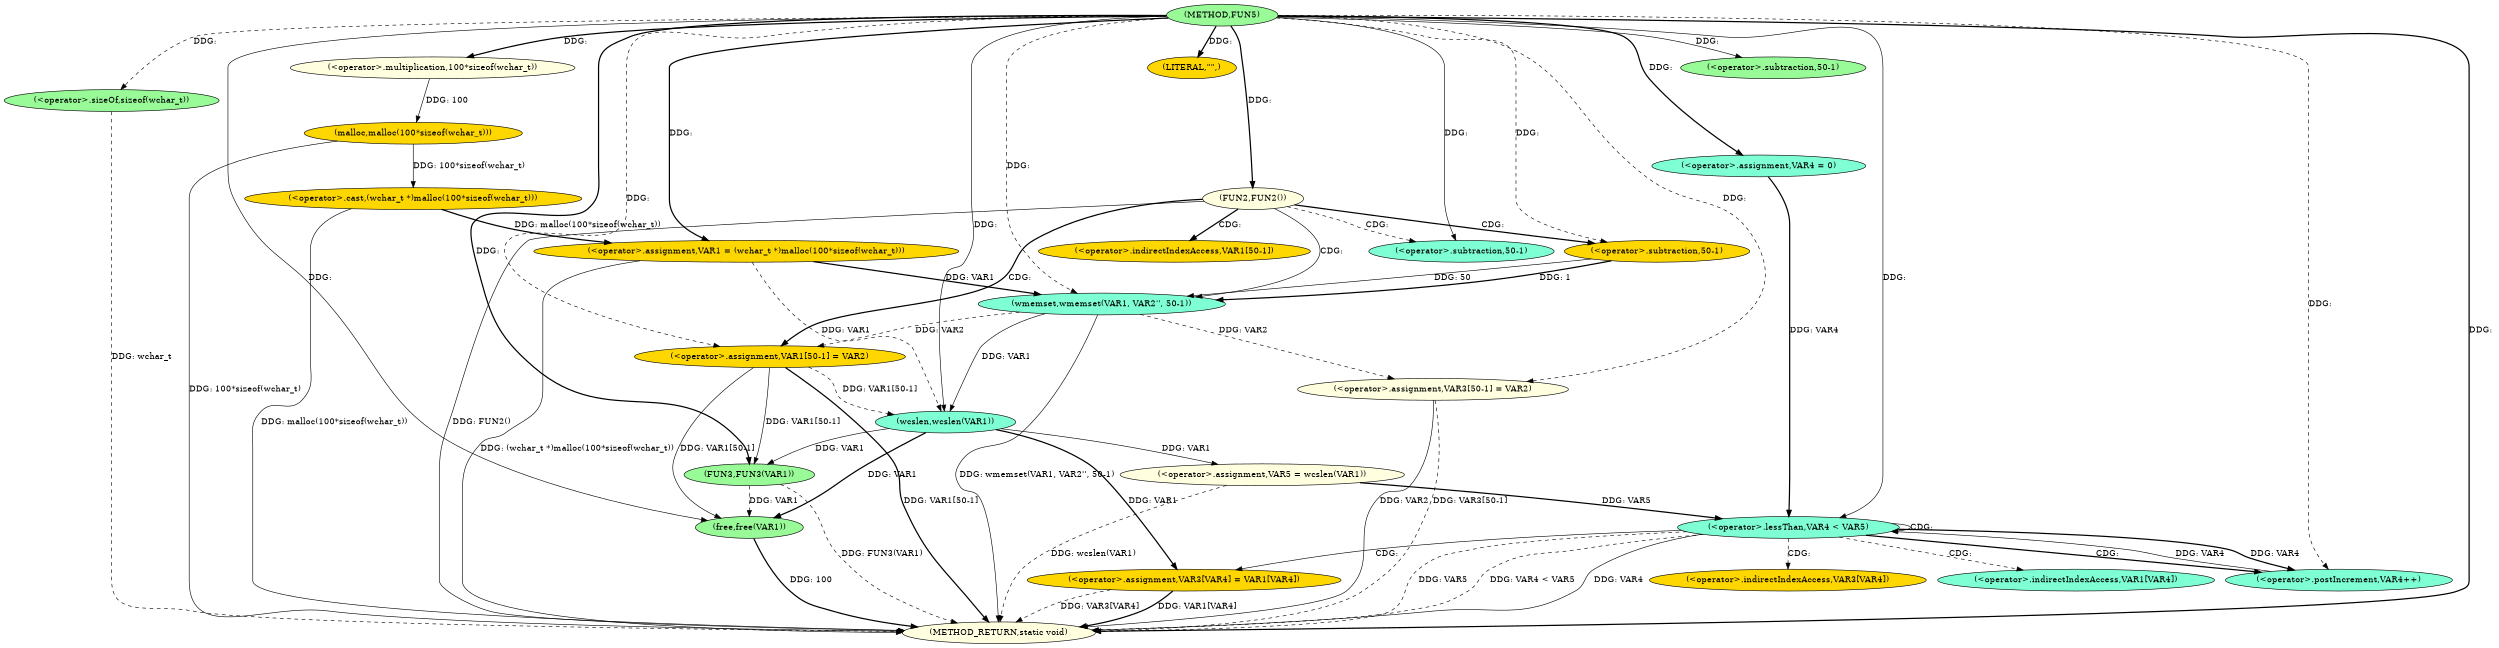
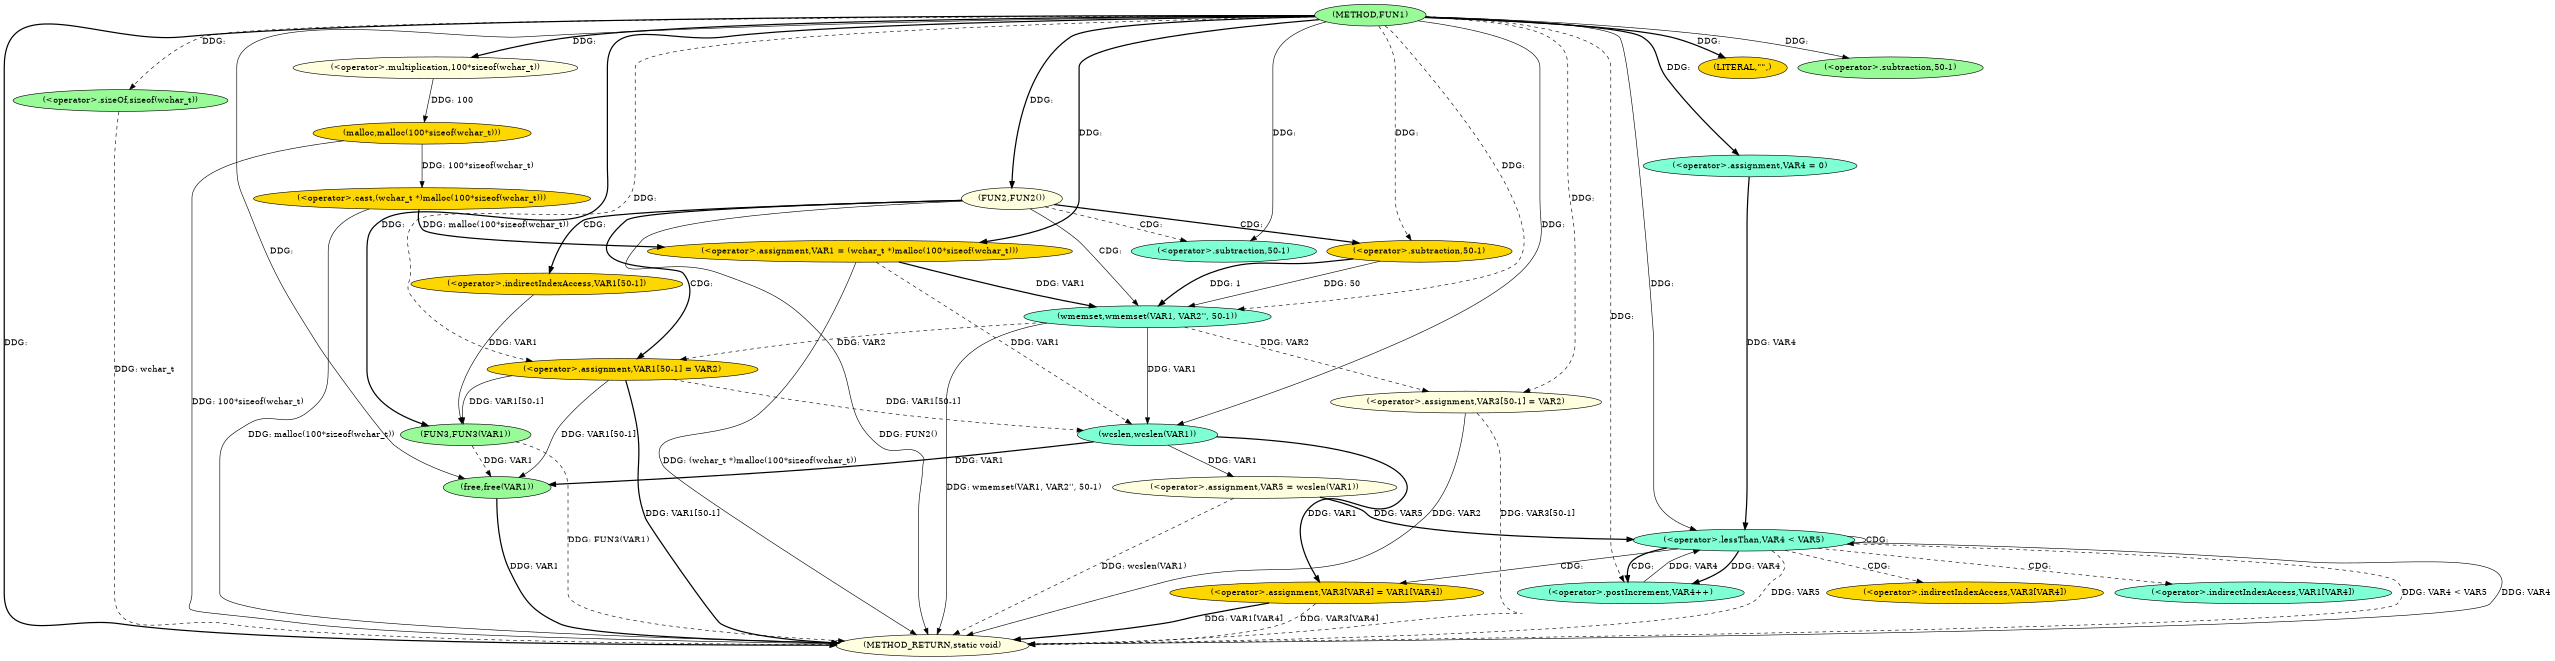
(1222, 15) -> (1370, 15)
(829, 440) -> (480, 352)
(811, 580) -> (535, 566)
